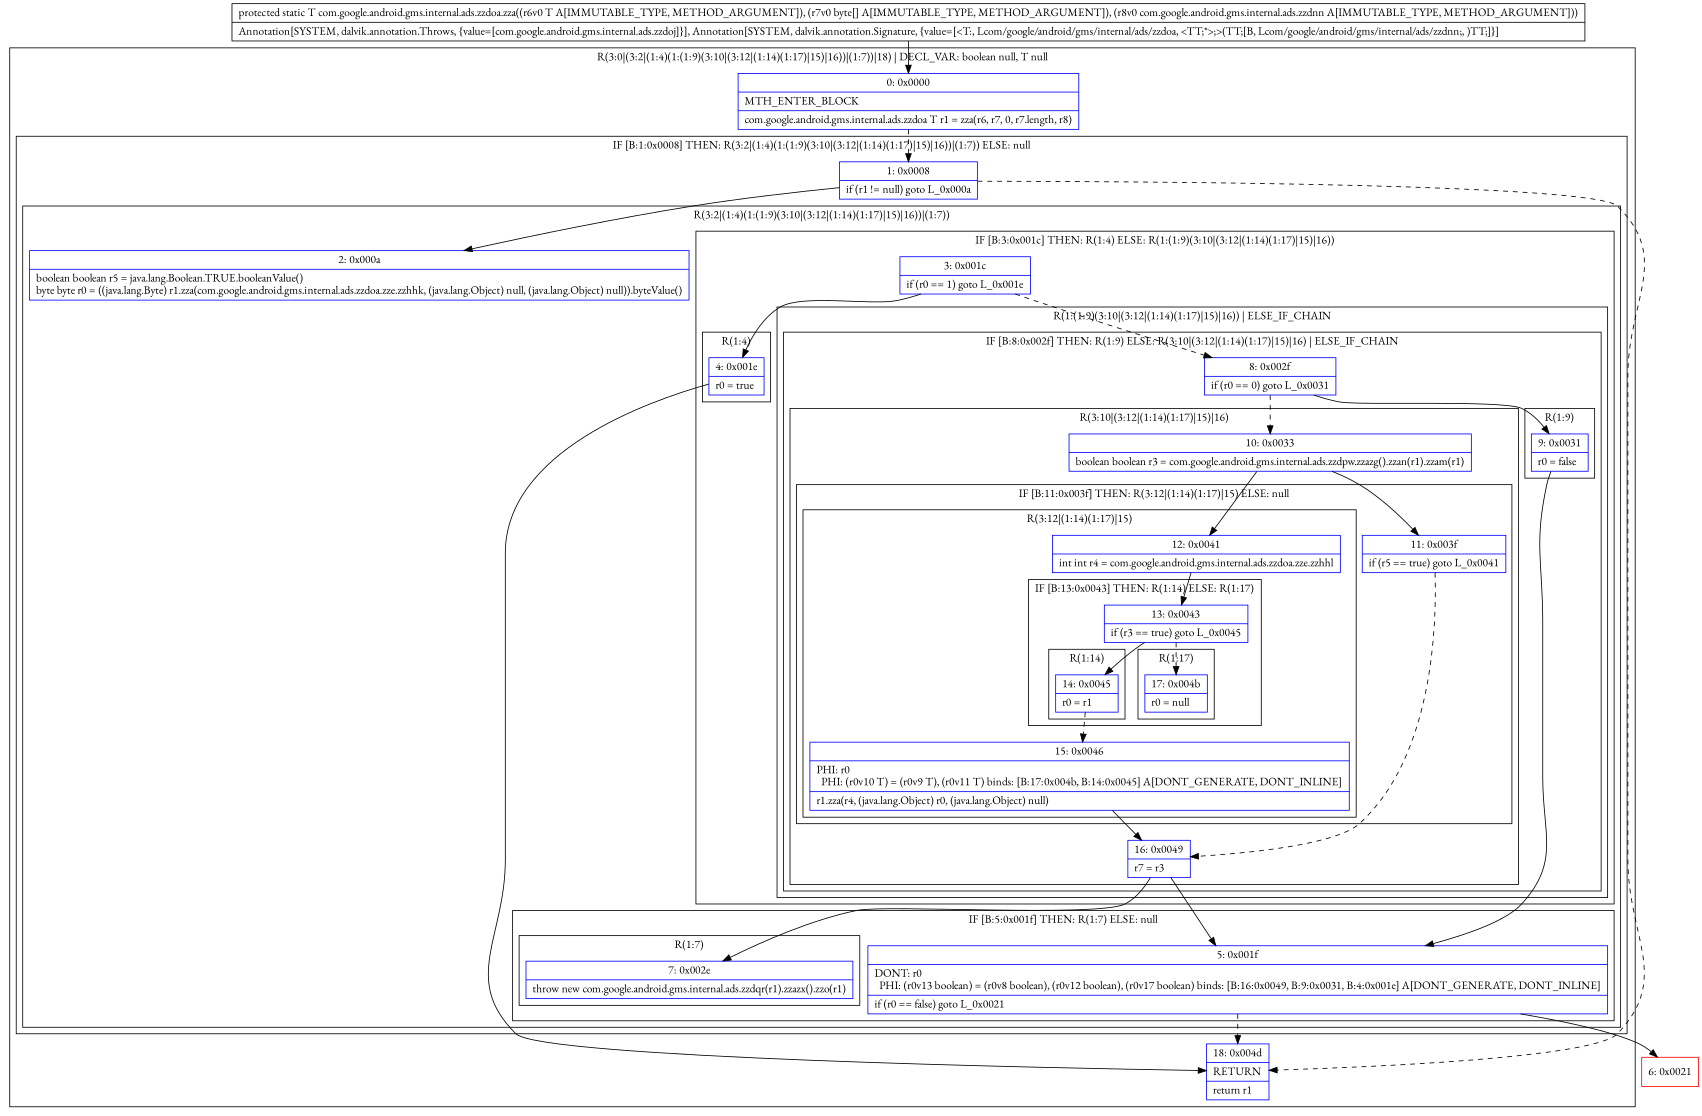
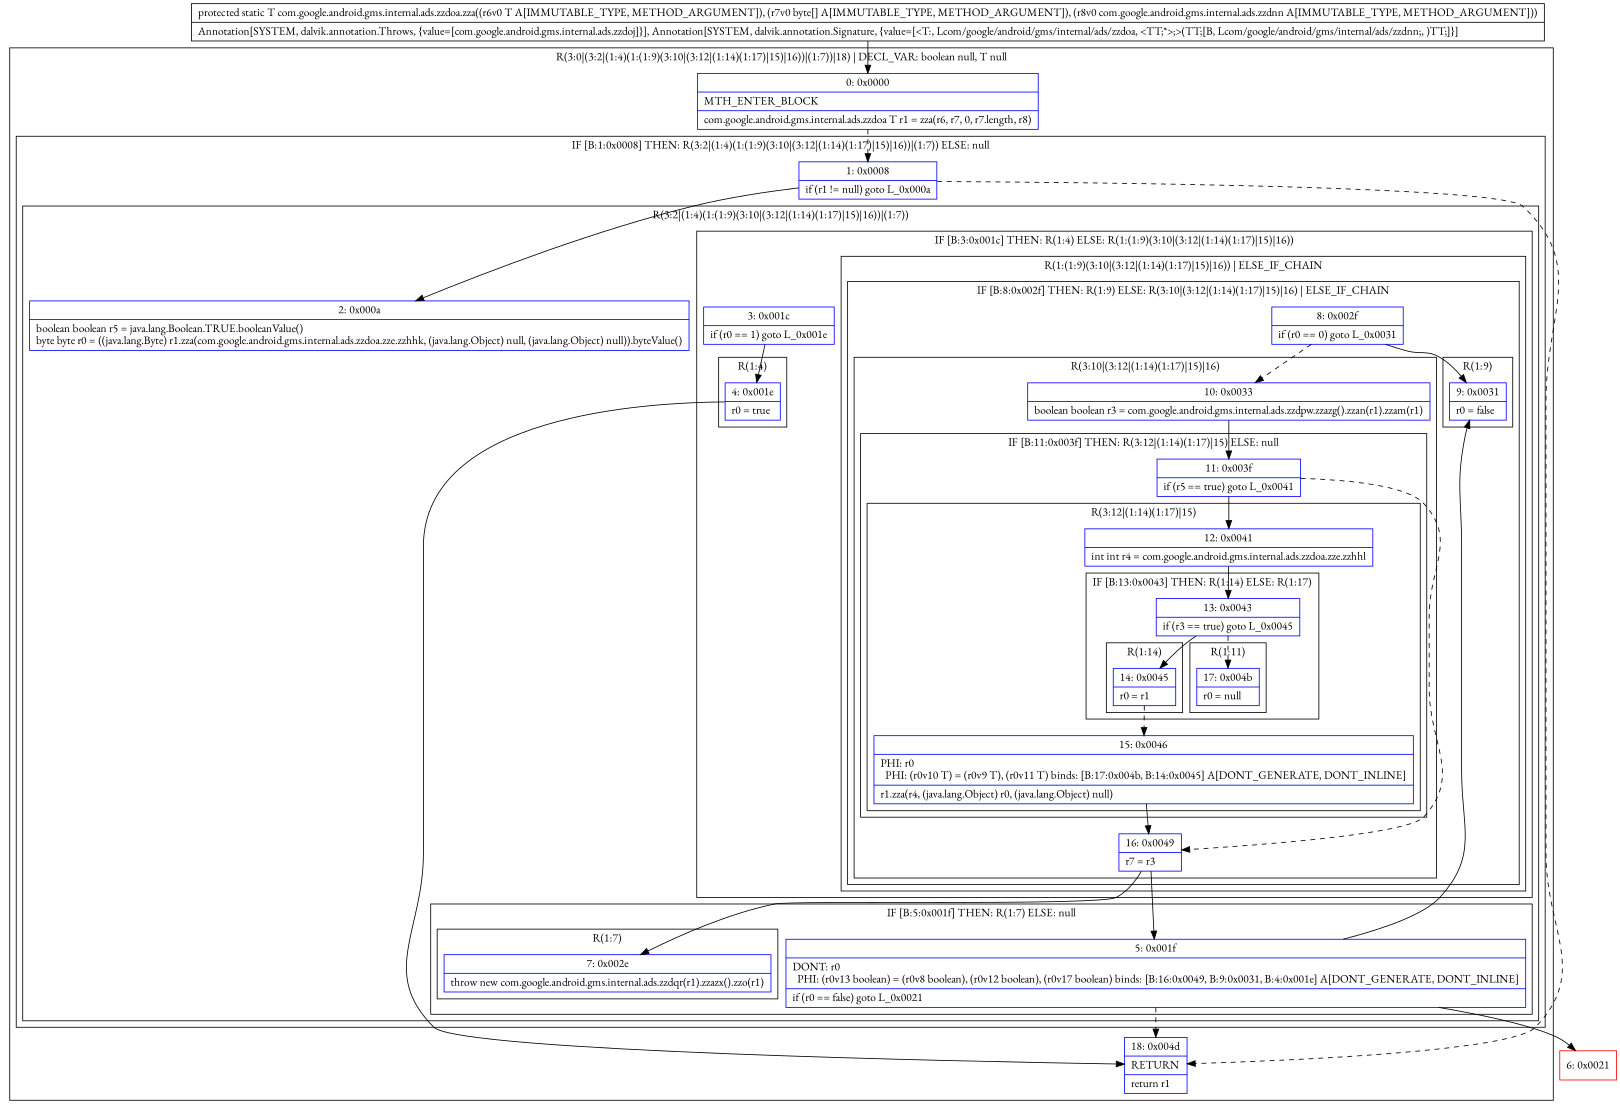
(1110, 325) -> none
(1236, 500) -> (1229, 508)
(1176, 659) -> (1228, 652)
(1543, 739) -> (1462, 719)
